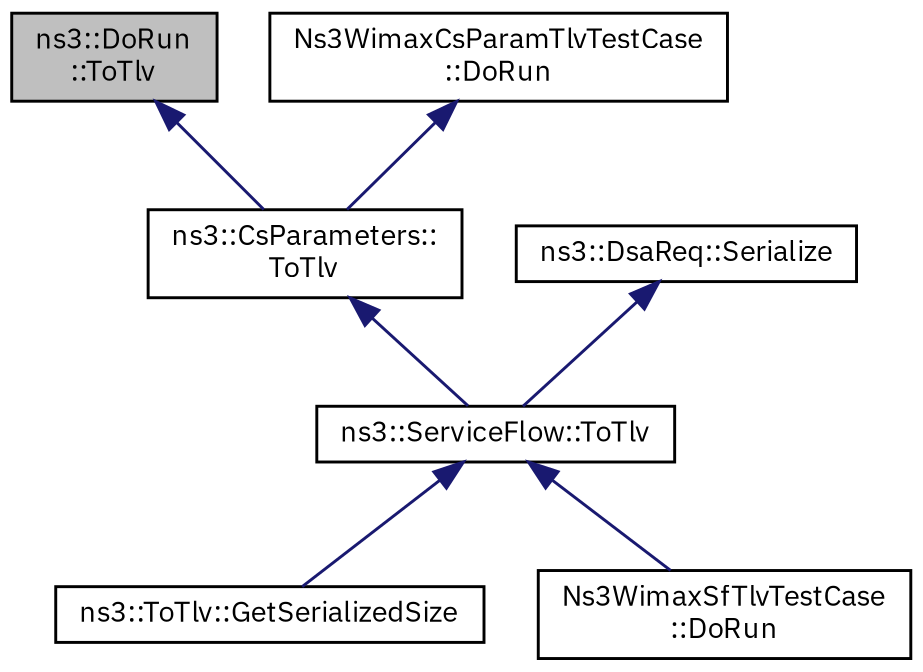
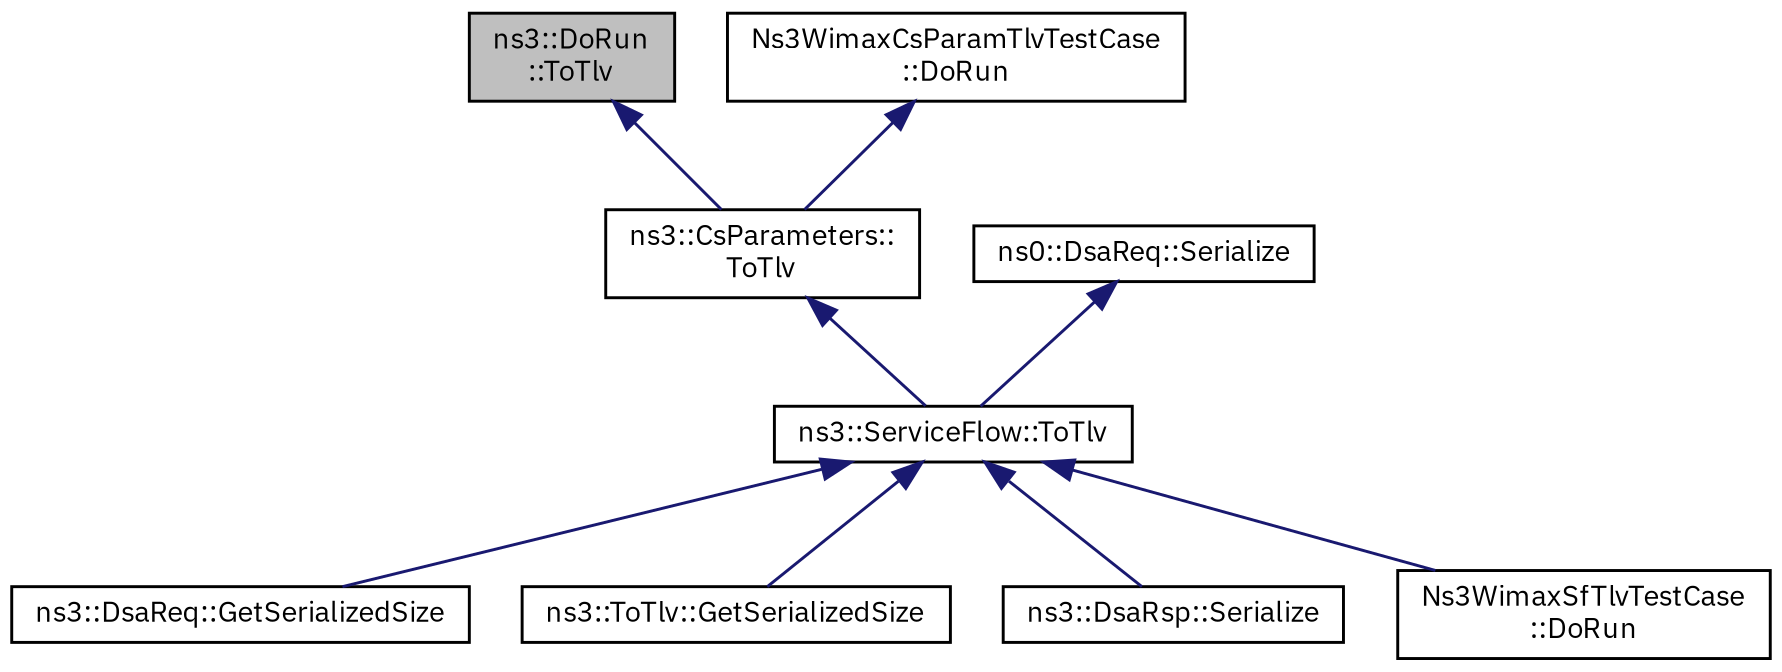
(686, 254) -> (1144, 254)
none -> (241, 615)
none -> (1173, 615)
